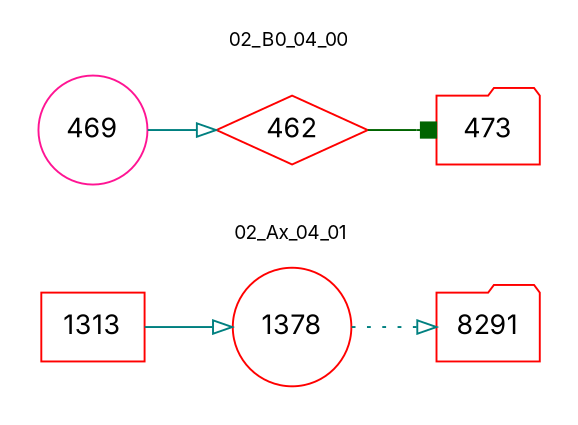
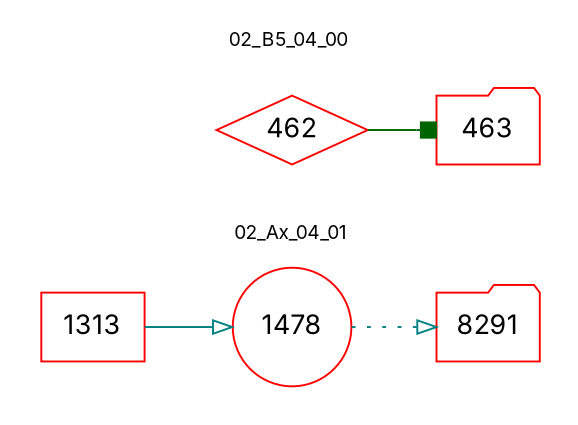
(289, 41) -> (289, 41)
(93, 130) -> none
(488, 130) -> (488, 130)
(292, 327) -> (292, 327)
